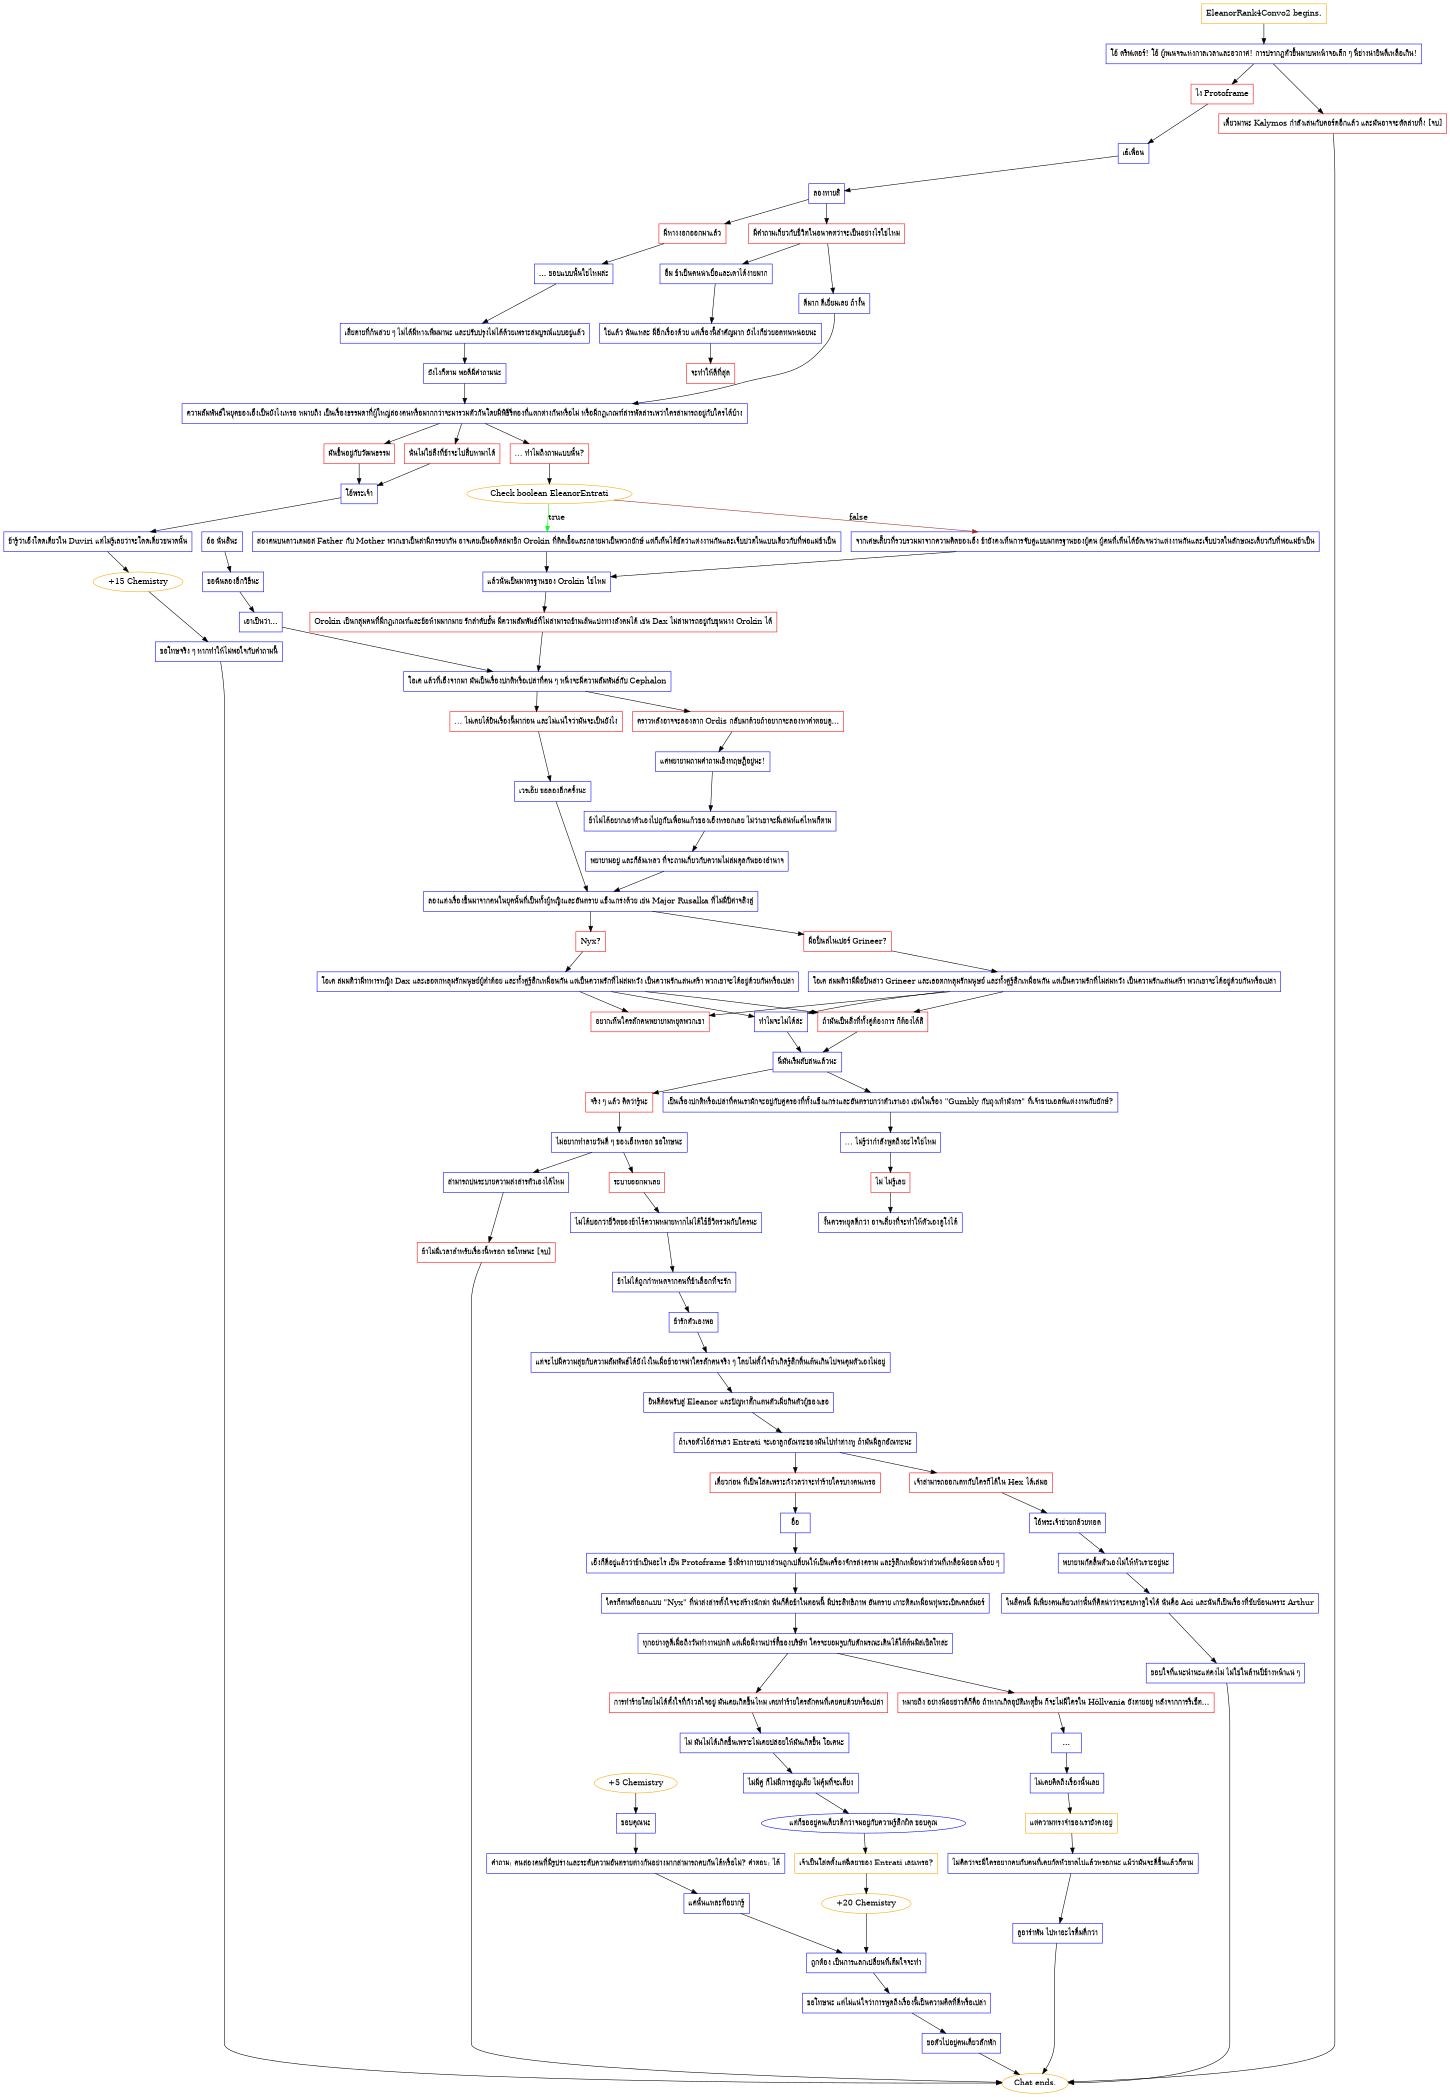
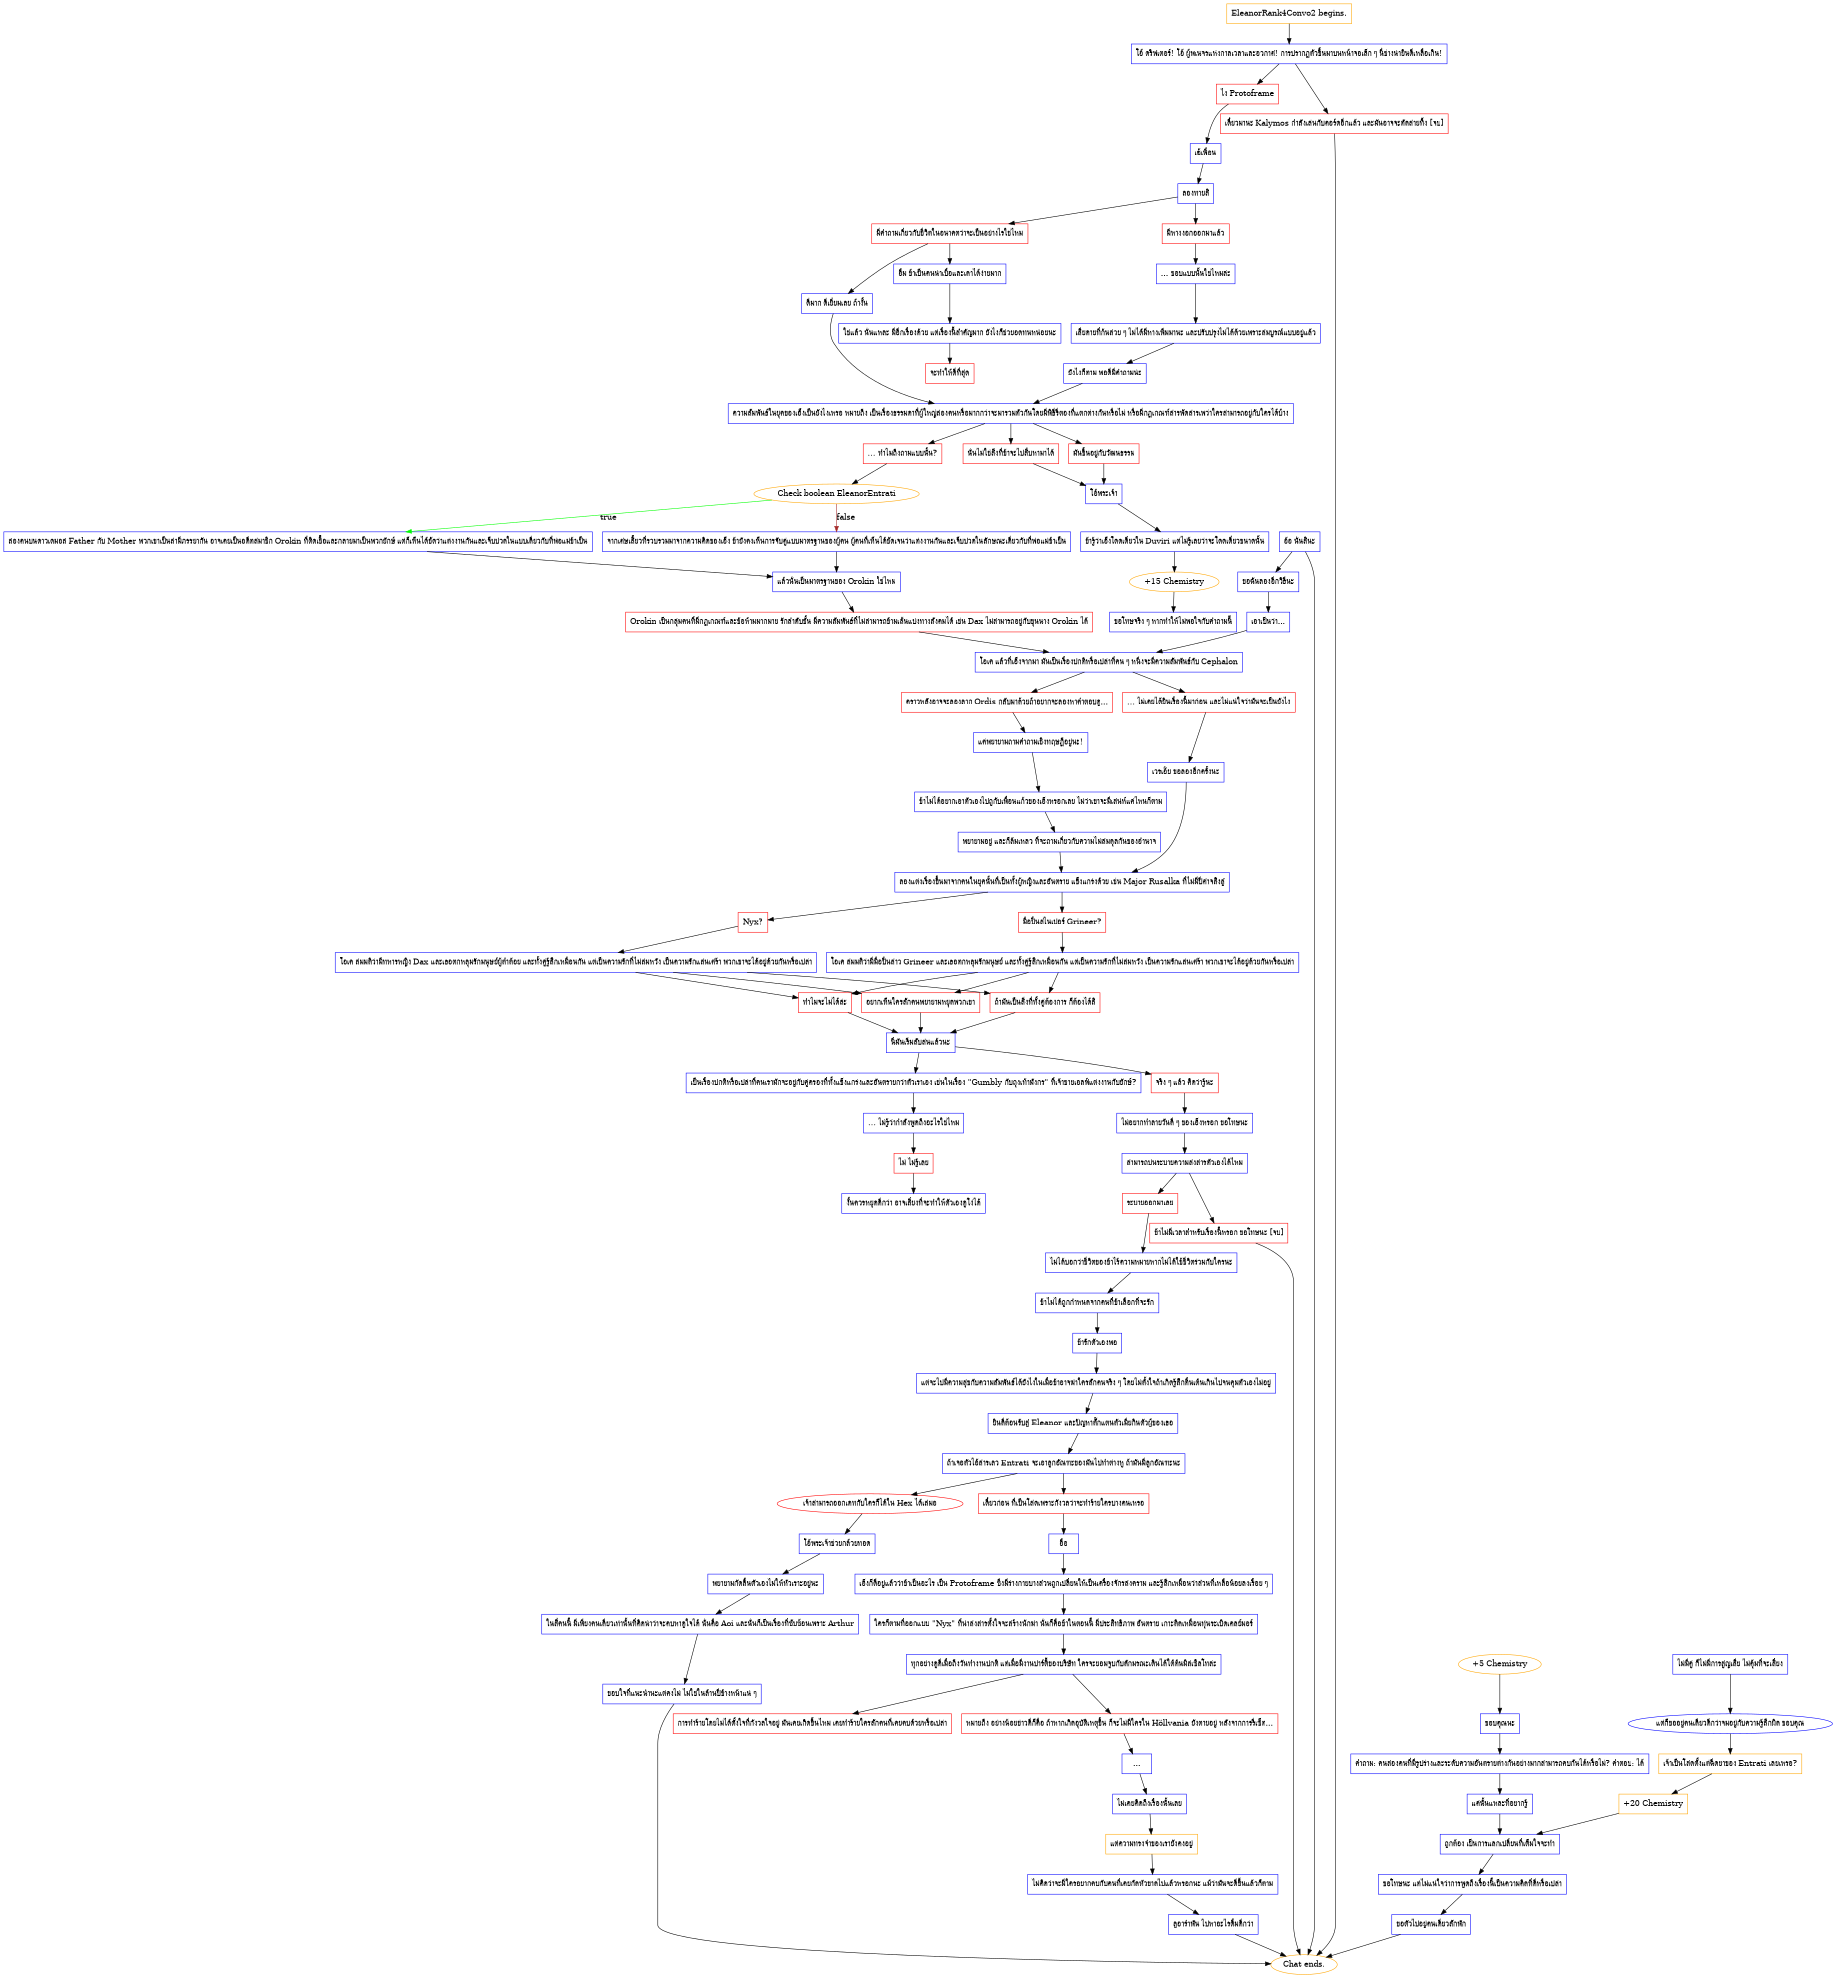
none -> (921, 1020)
(781, 1022) -> (825, 1003)
(627, 1160) -> (1169, 1181)
(981, 1483) -> (870, 1504)
(224, 1741) -> (1314, 1250)
(765, 1743) -> none
(866, 1904) -> (1653, 1804)
